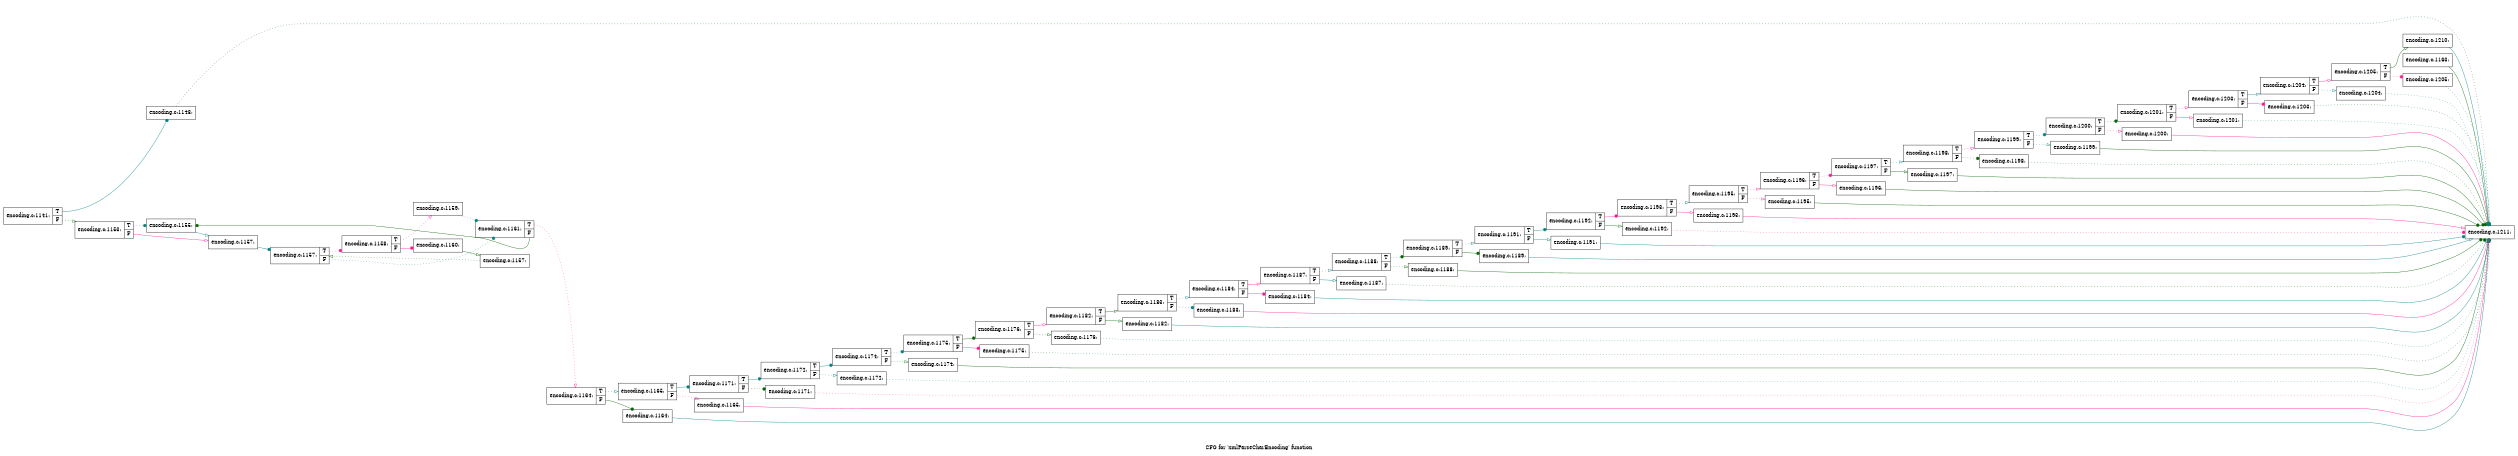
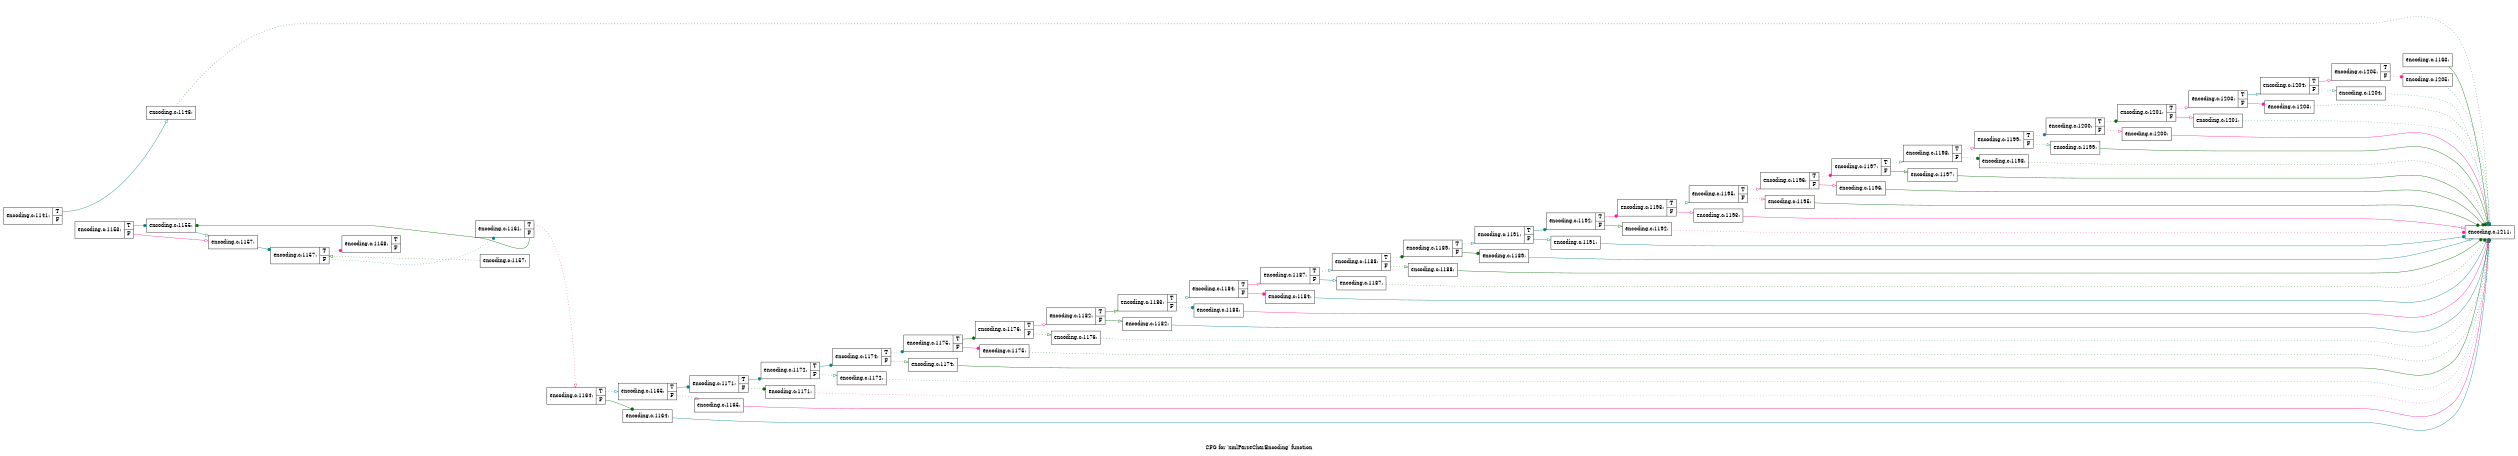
(2428, 41) -> none
(125, 181) -> (125, 181)
(438, 209) -> none
(67, 220) -> none
(138, 226) -> (138, 226)
(438, 246) -> none
